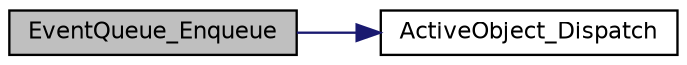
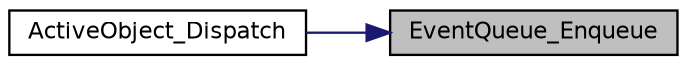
(326, 33) -> (336, 33)
